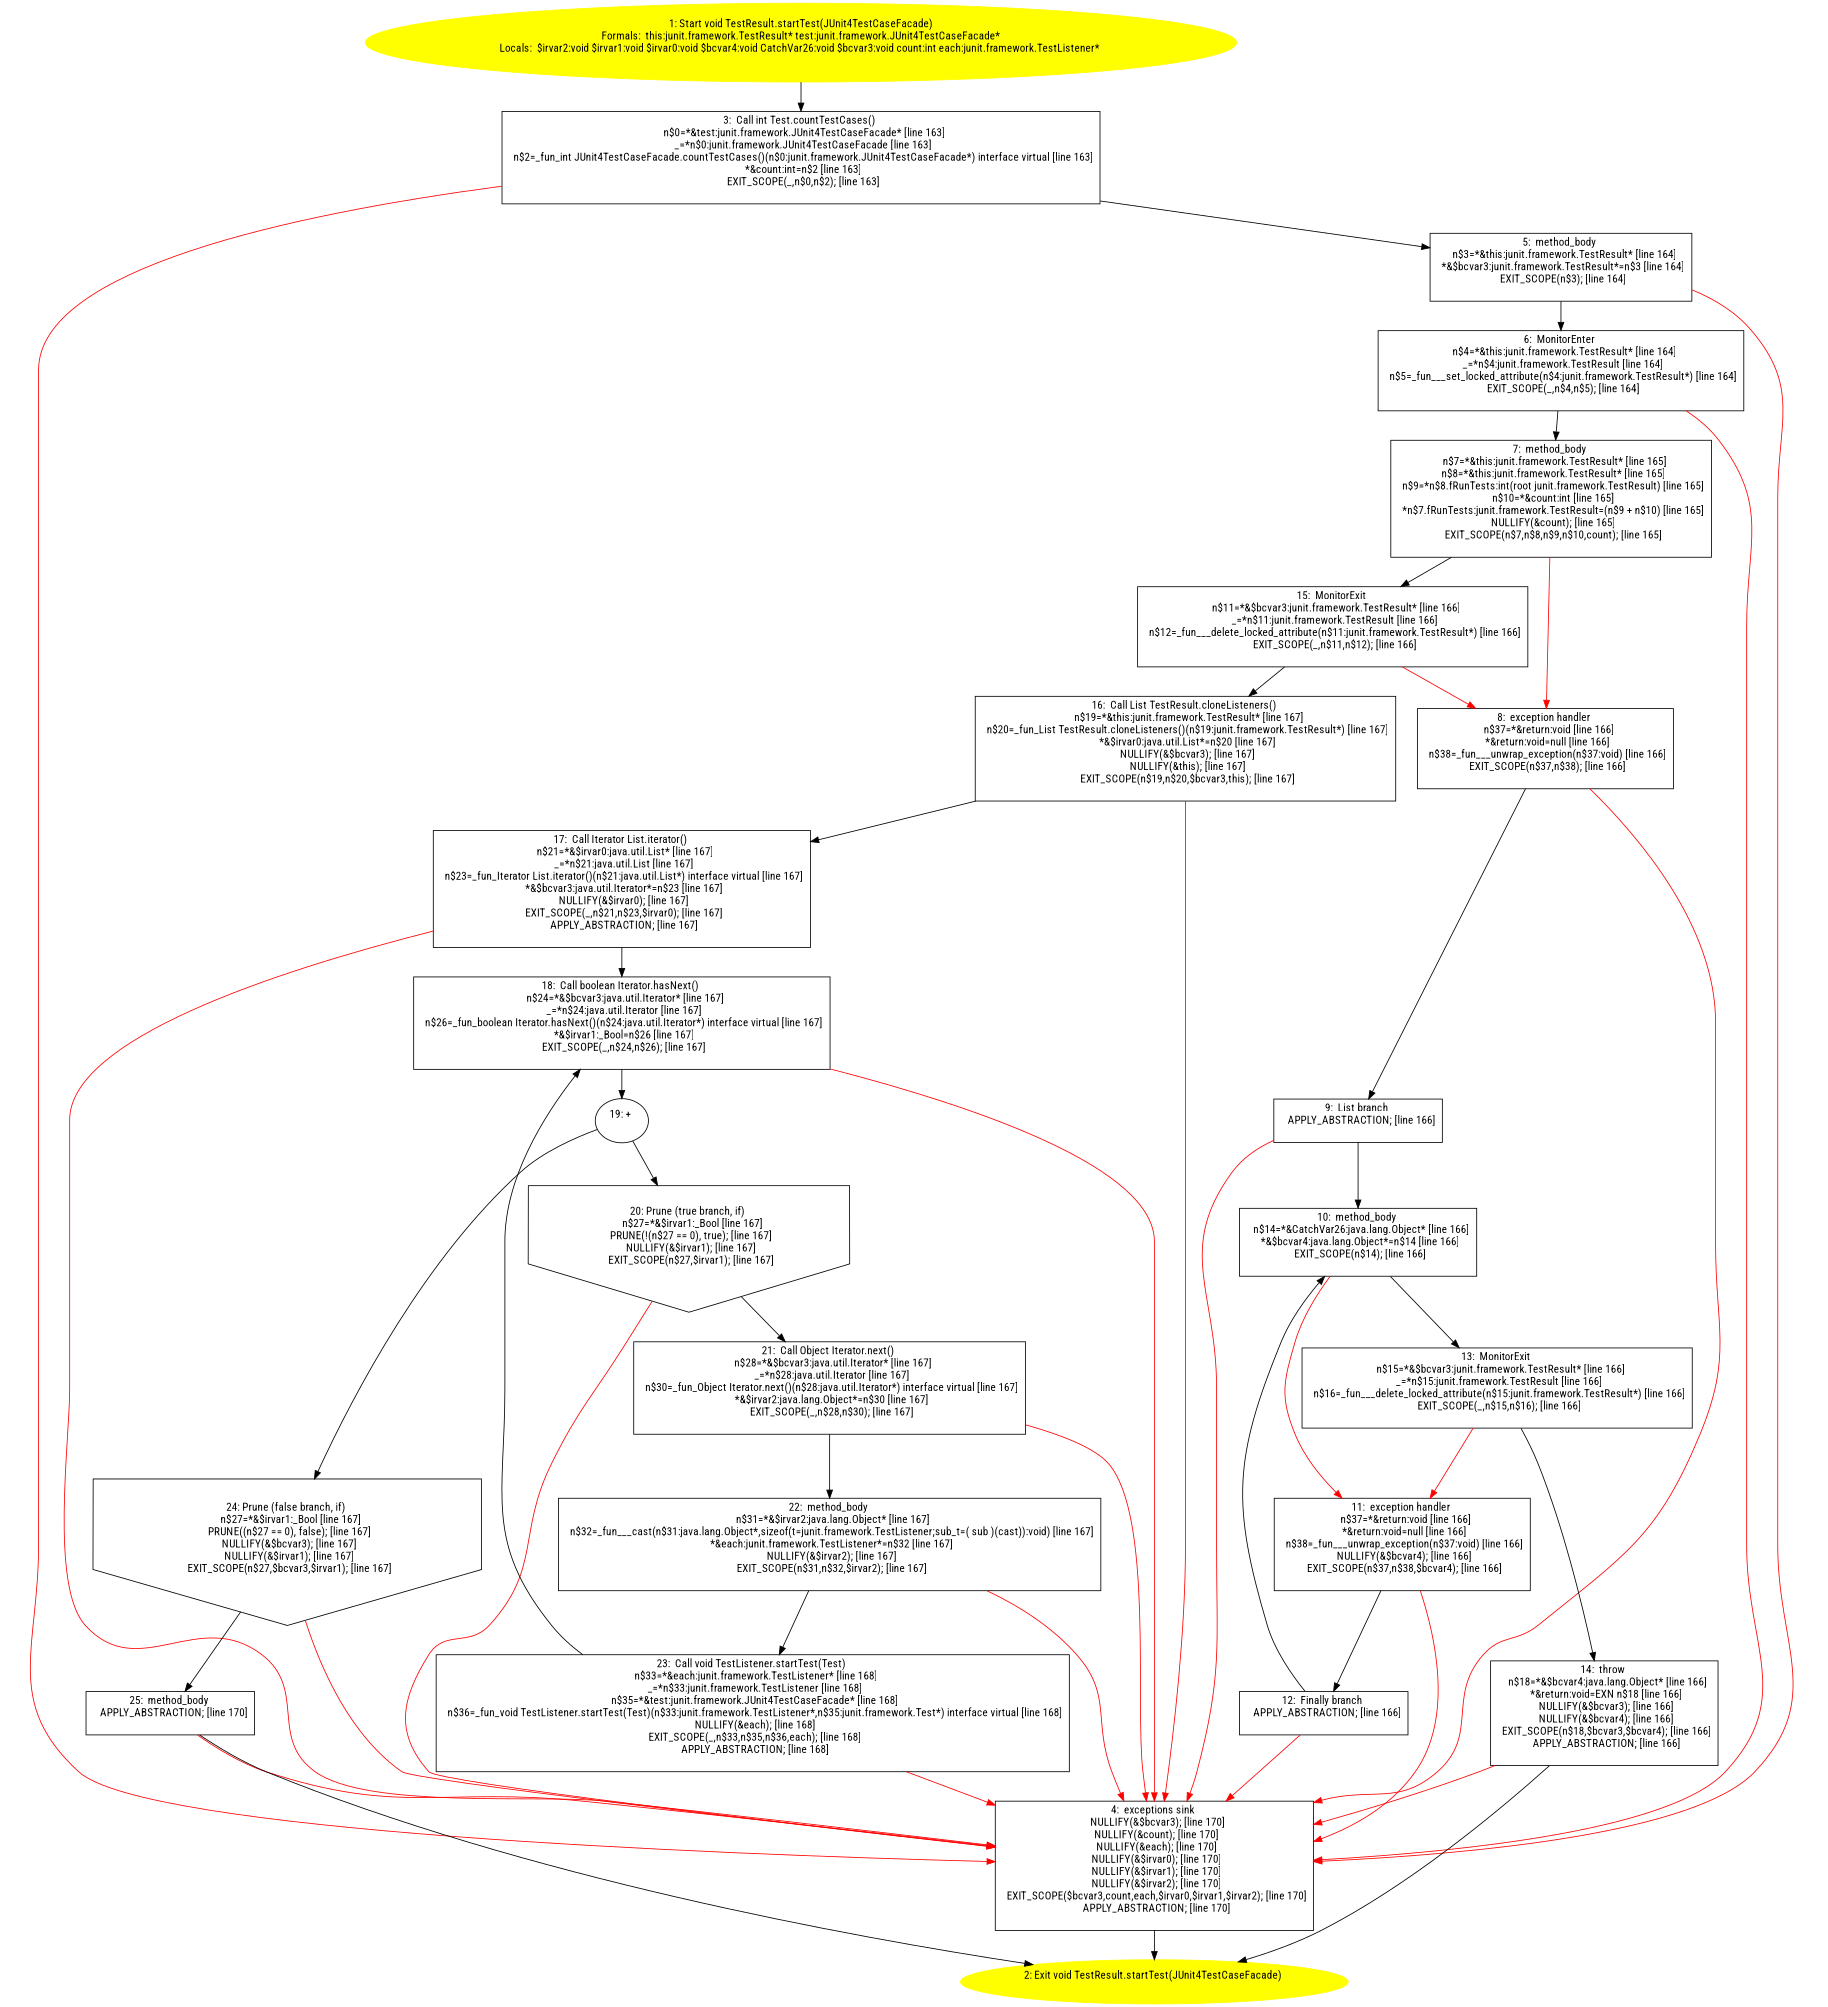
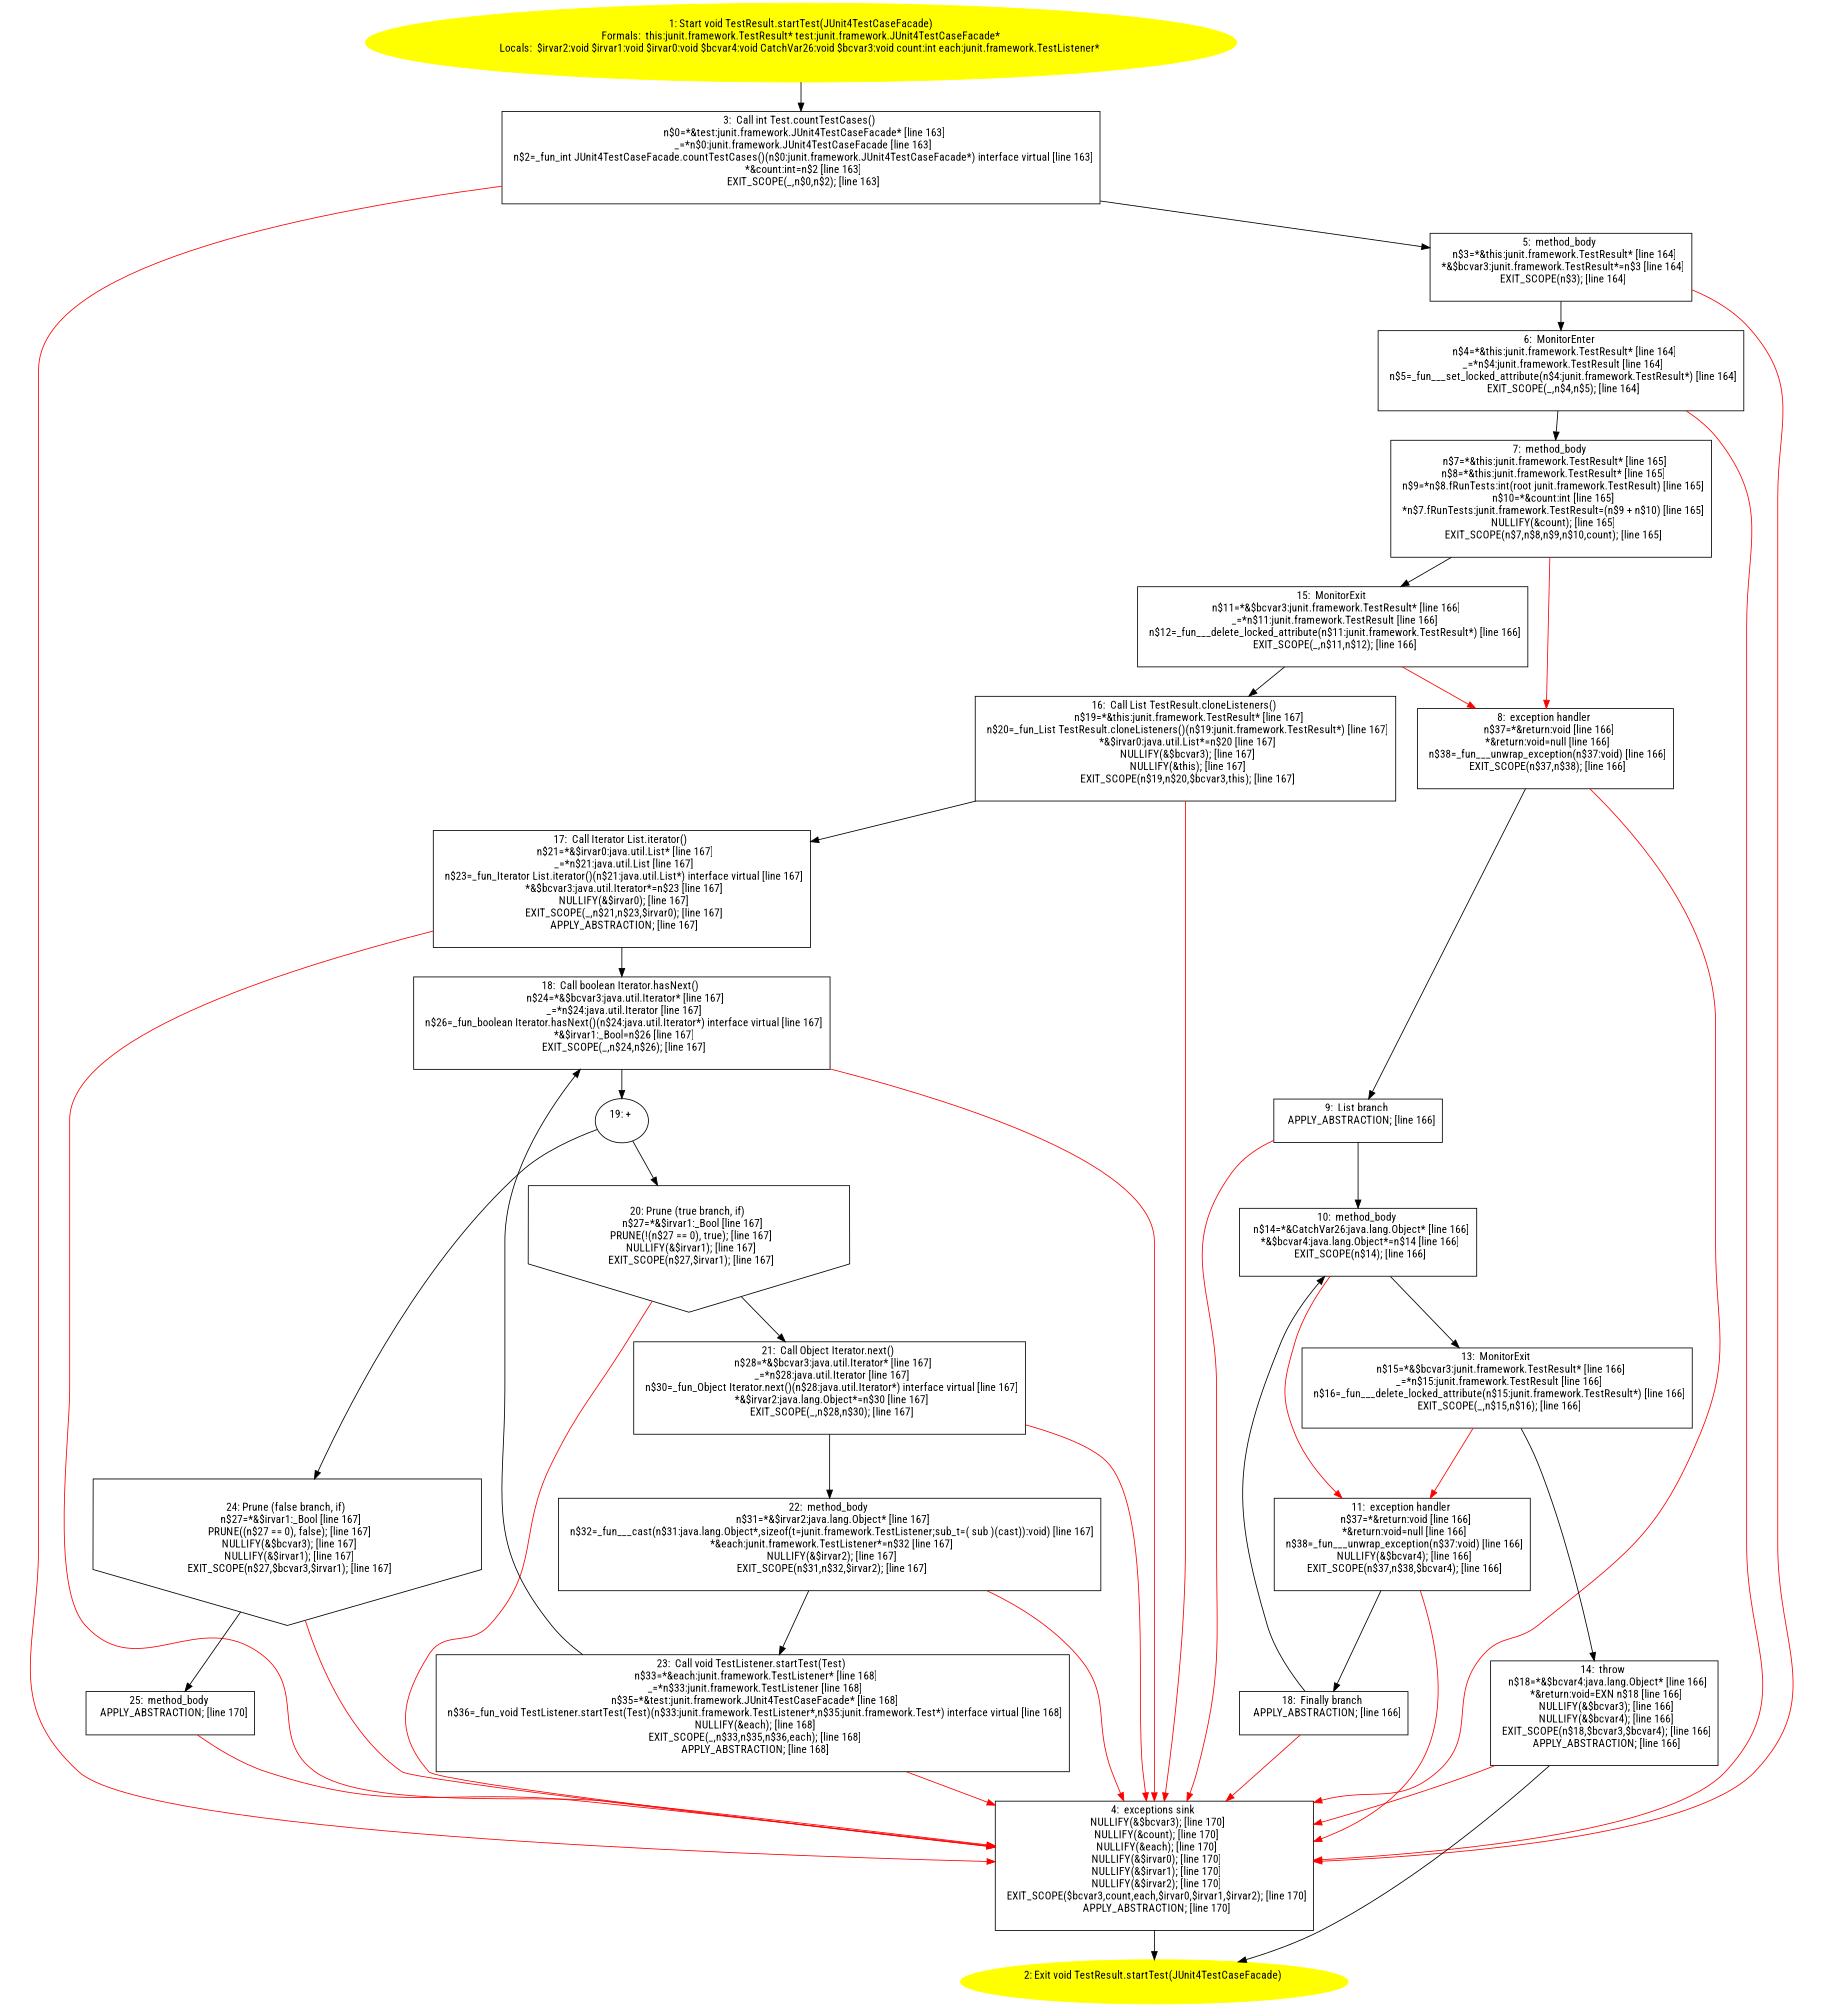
(1324, 1713) -> (1324, 1713)
(603, 1879) -> none
